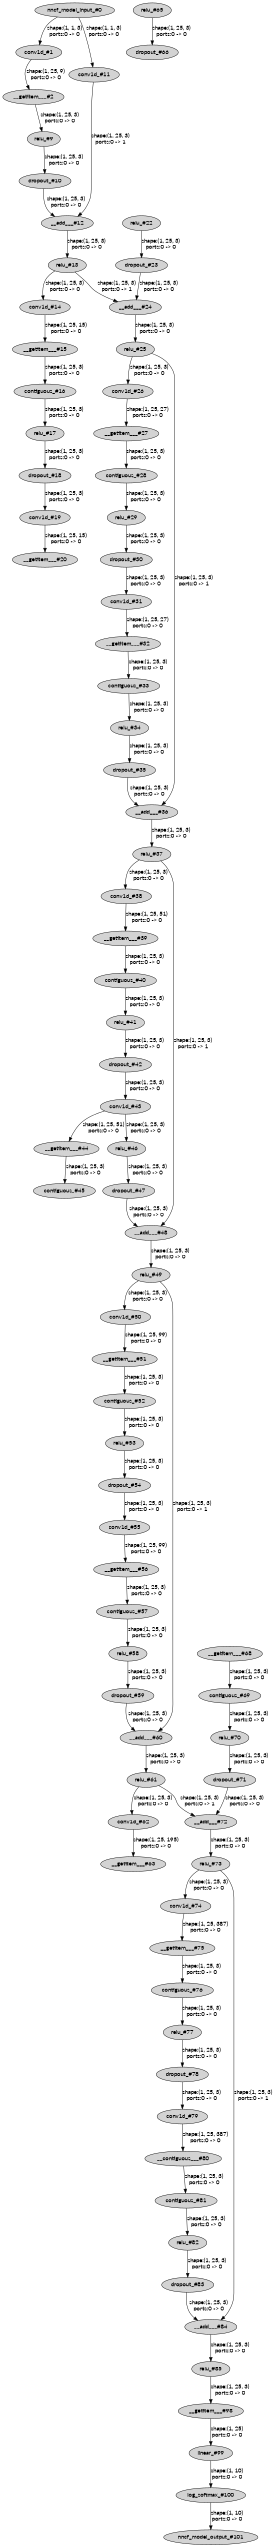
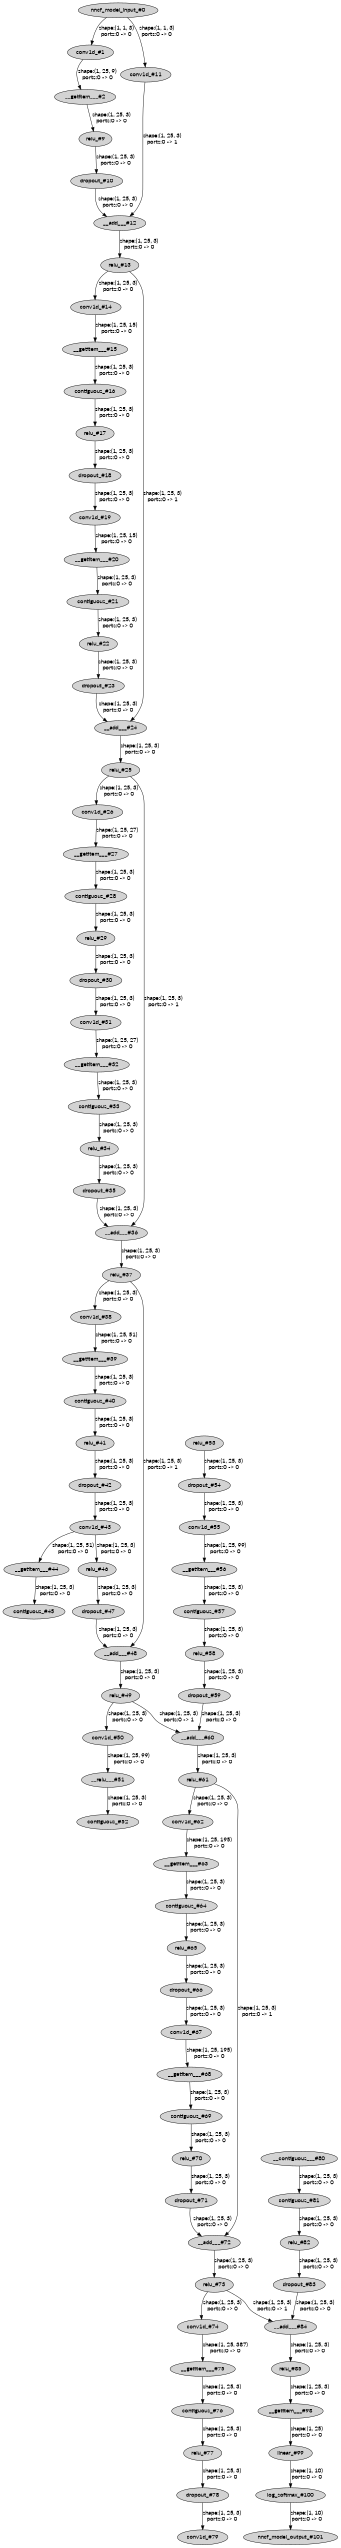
none -> (98, 602)
(125, 1359) -> (108, 1780)
(125, 1420) -> none
none -> (186, 1906)
none -> (186, 2032)
(183, 2136) -> none
